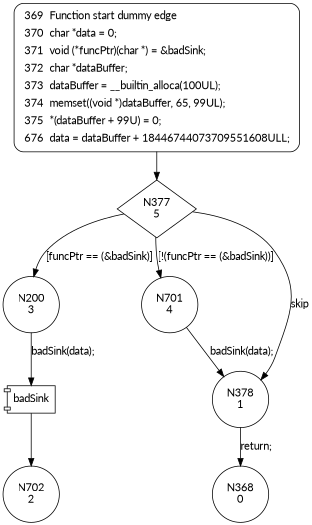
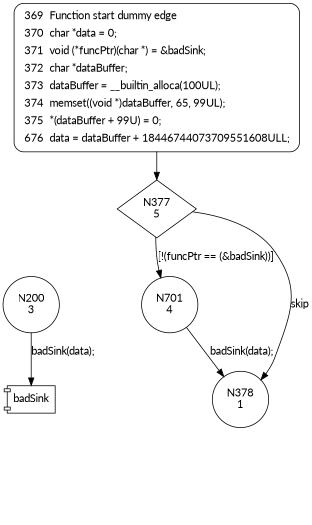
(73, 231) -> none
(31, 494) -> none
(241, 494) -> none
